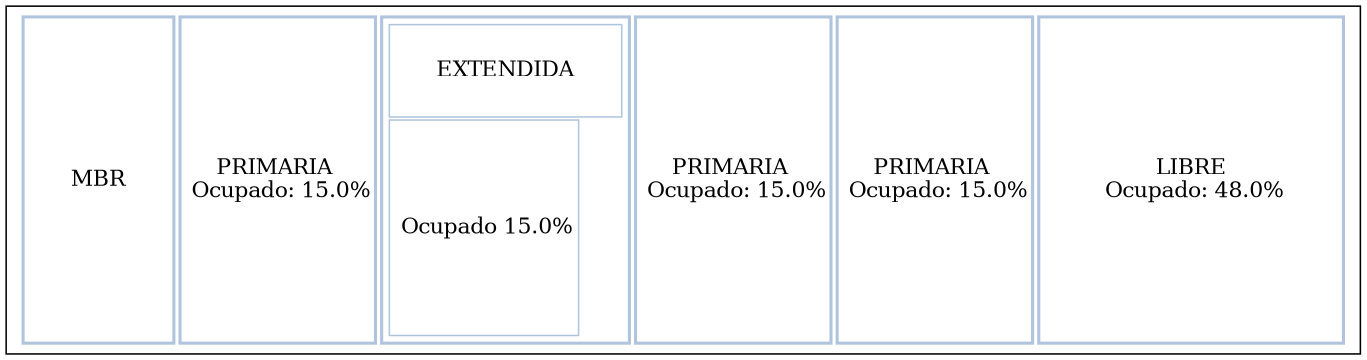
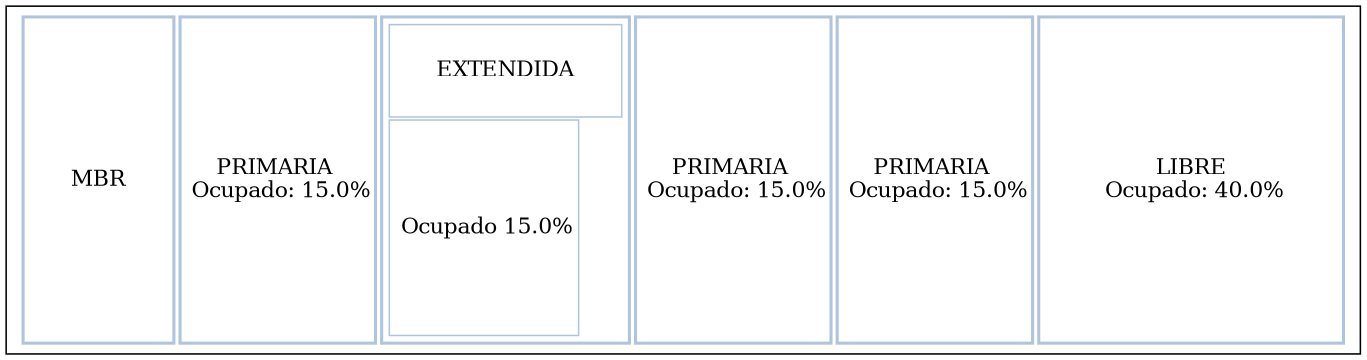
(1191, 191) -> (1191, 191)
